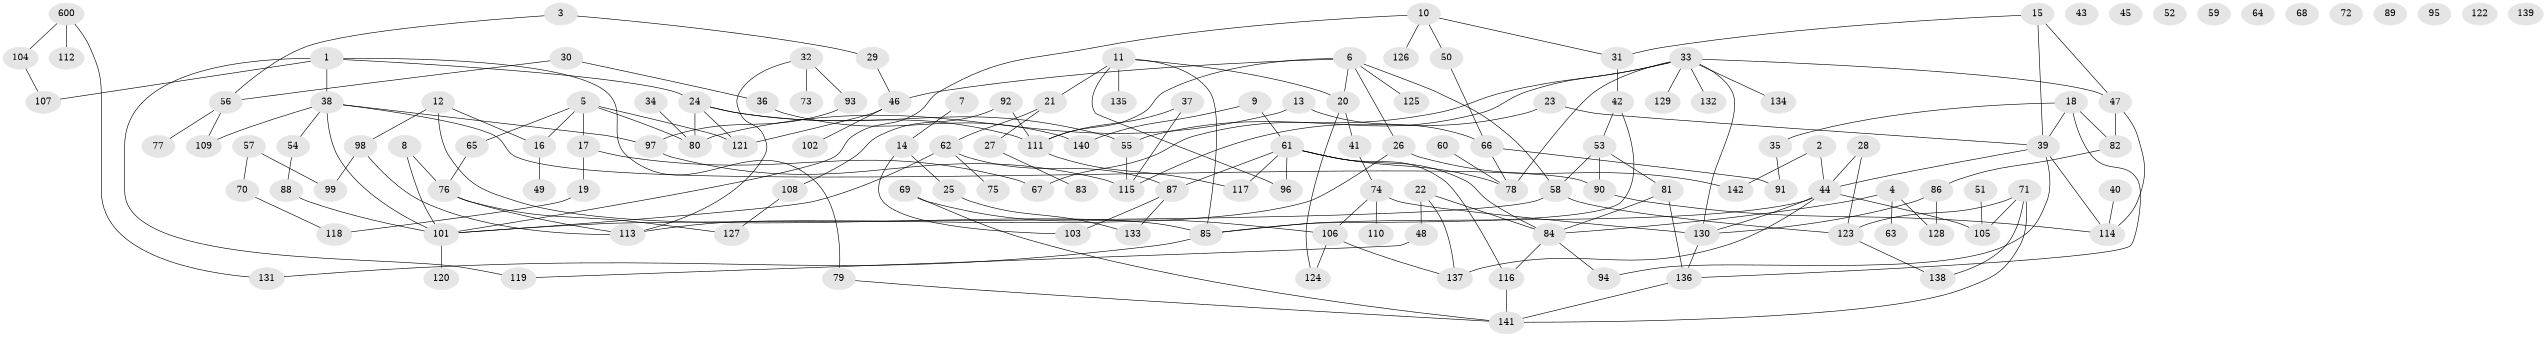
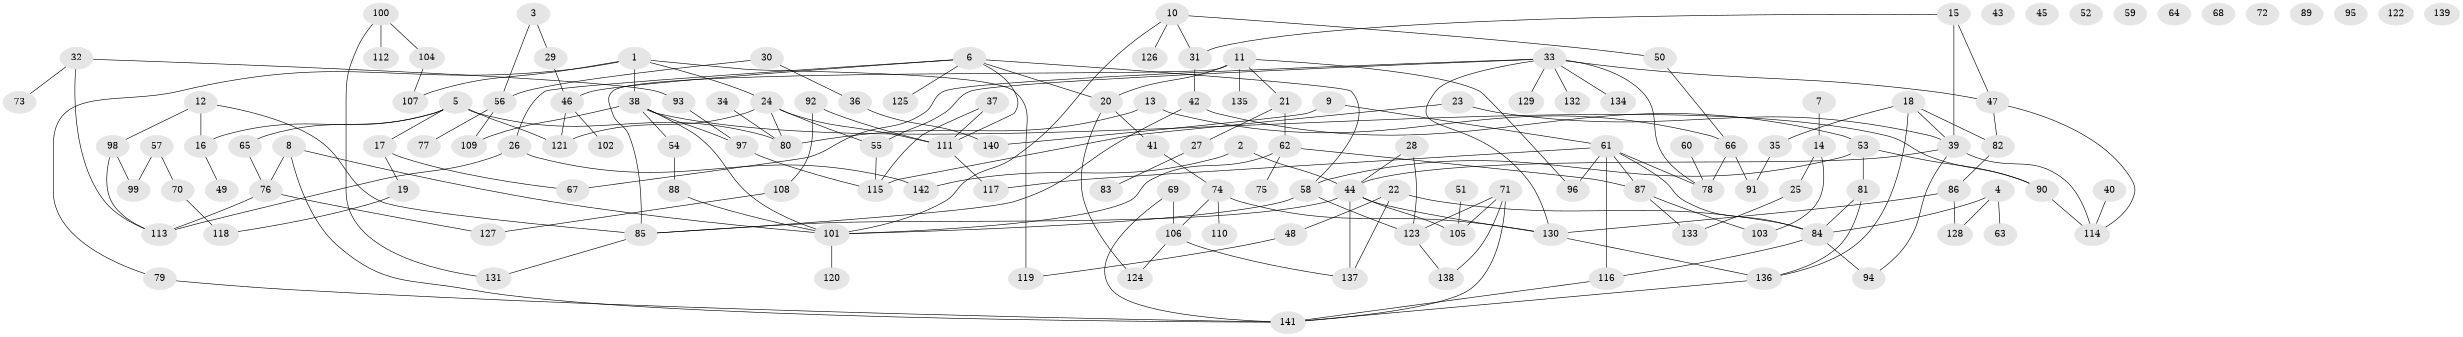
(67, 14) -> (381, 14)
none -> (514, 295)
